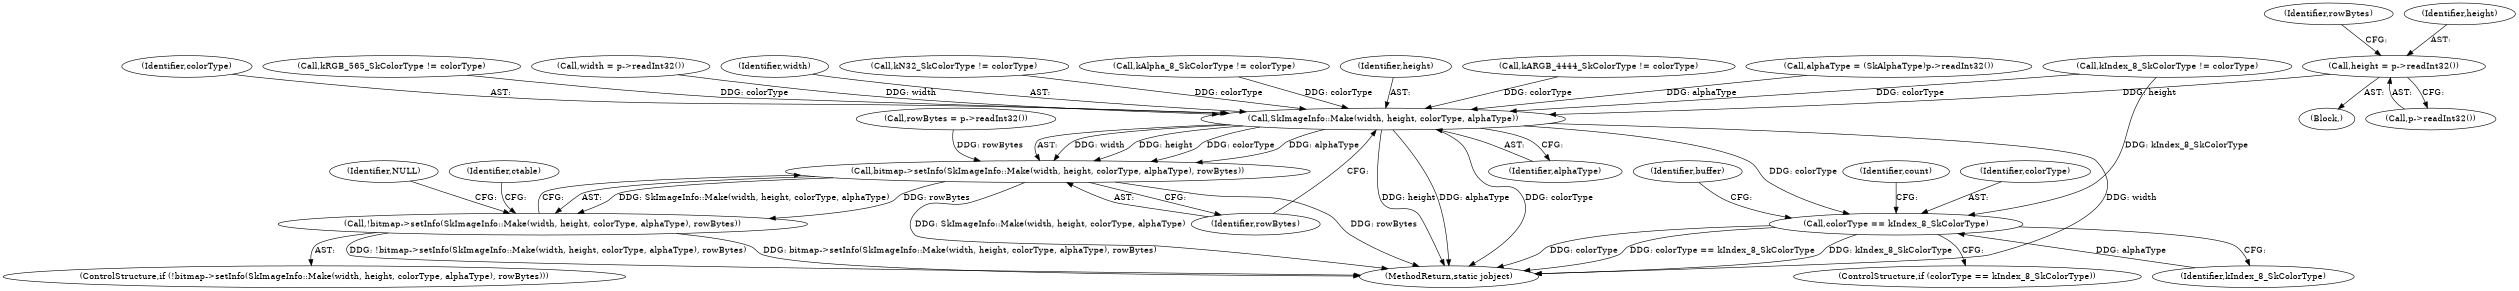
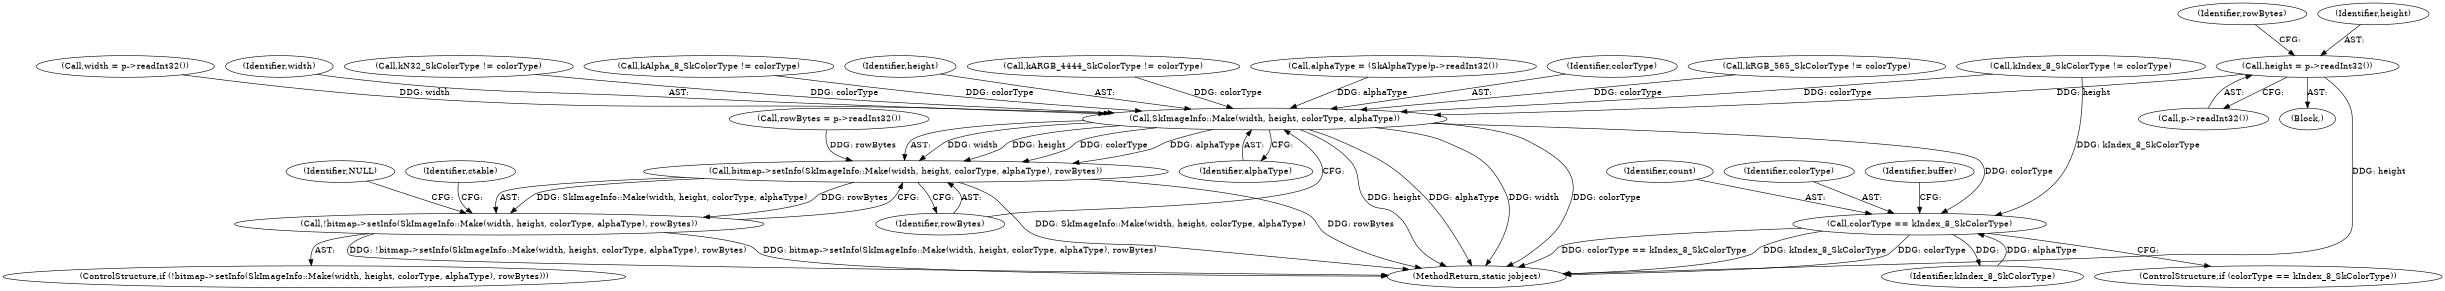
(1909, 198) -> (1817, 198)
(2257, 250) -> (1989, 250)
none -> (2045, 260)
